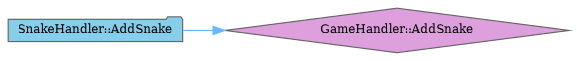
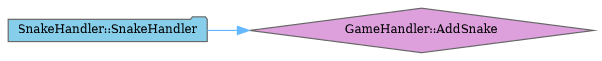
(95, 30) -> (108, 30)
